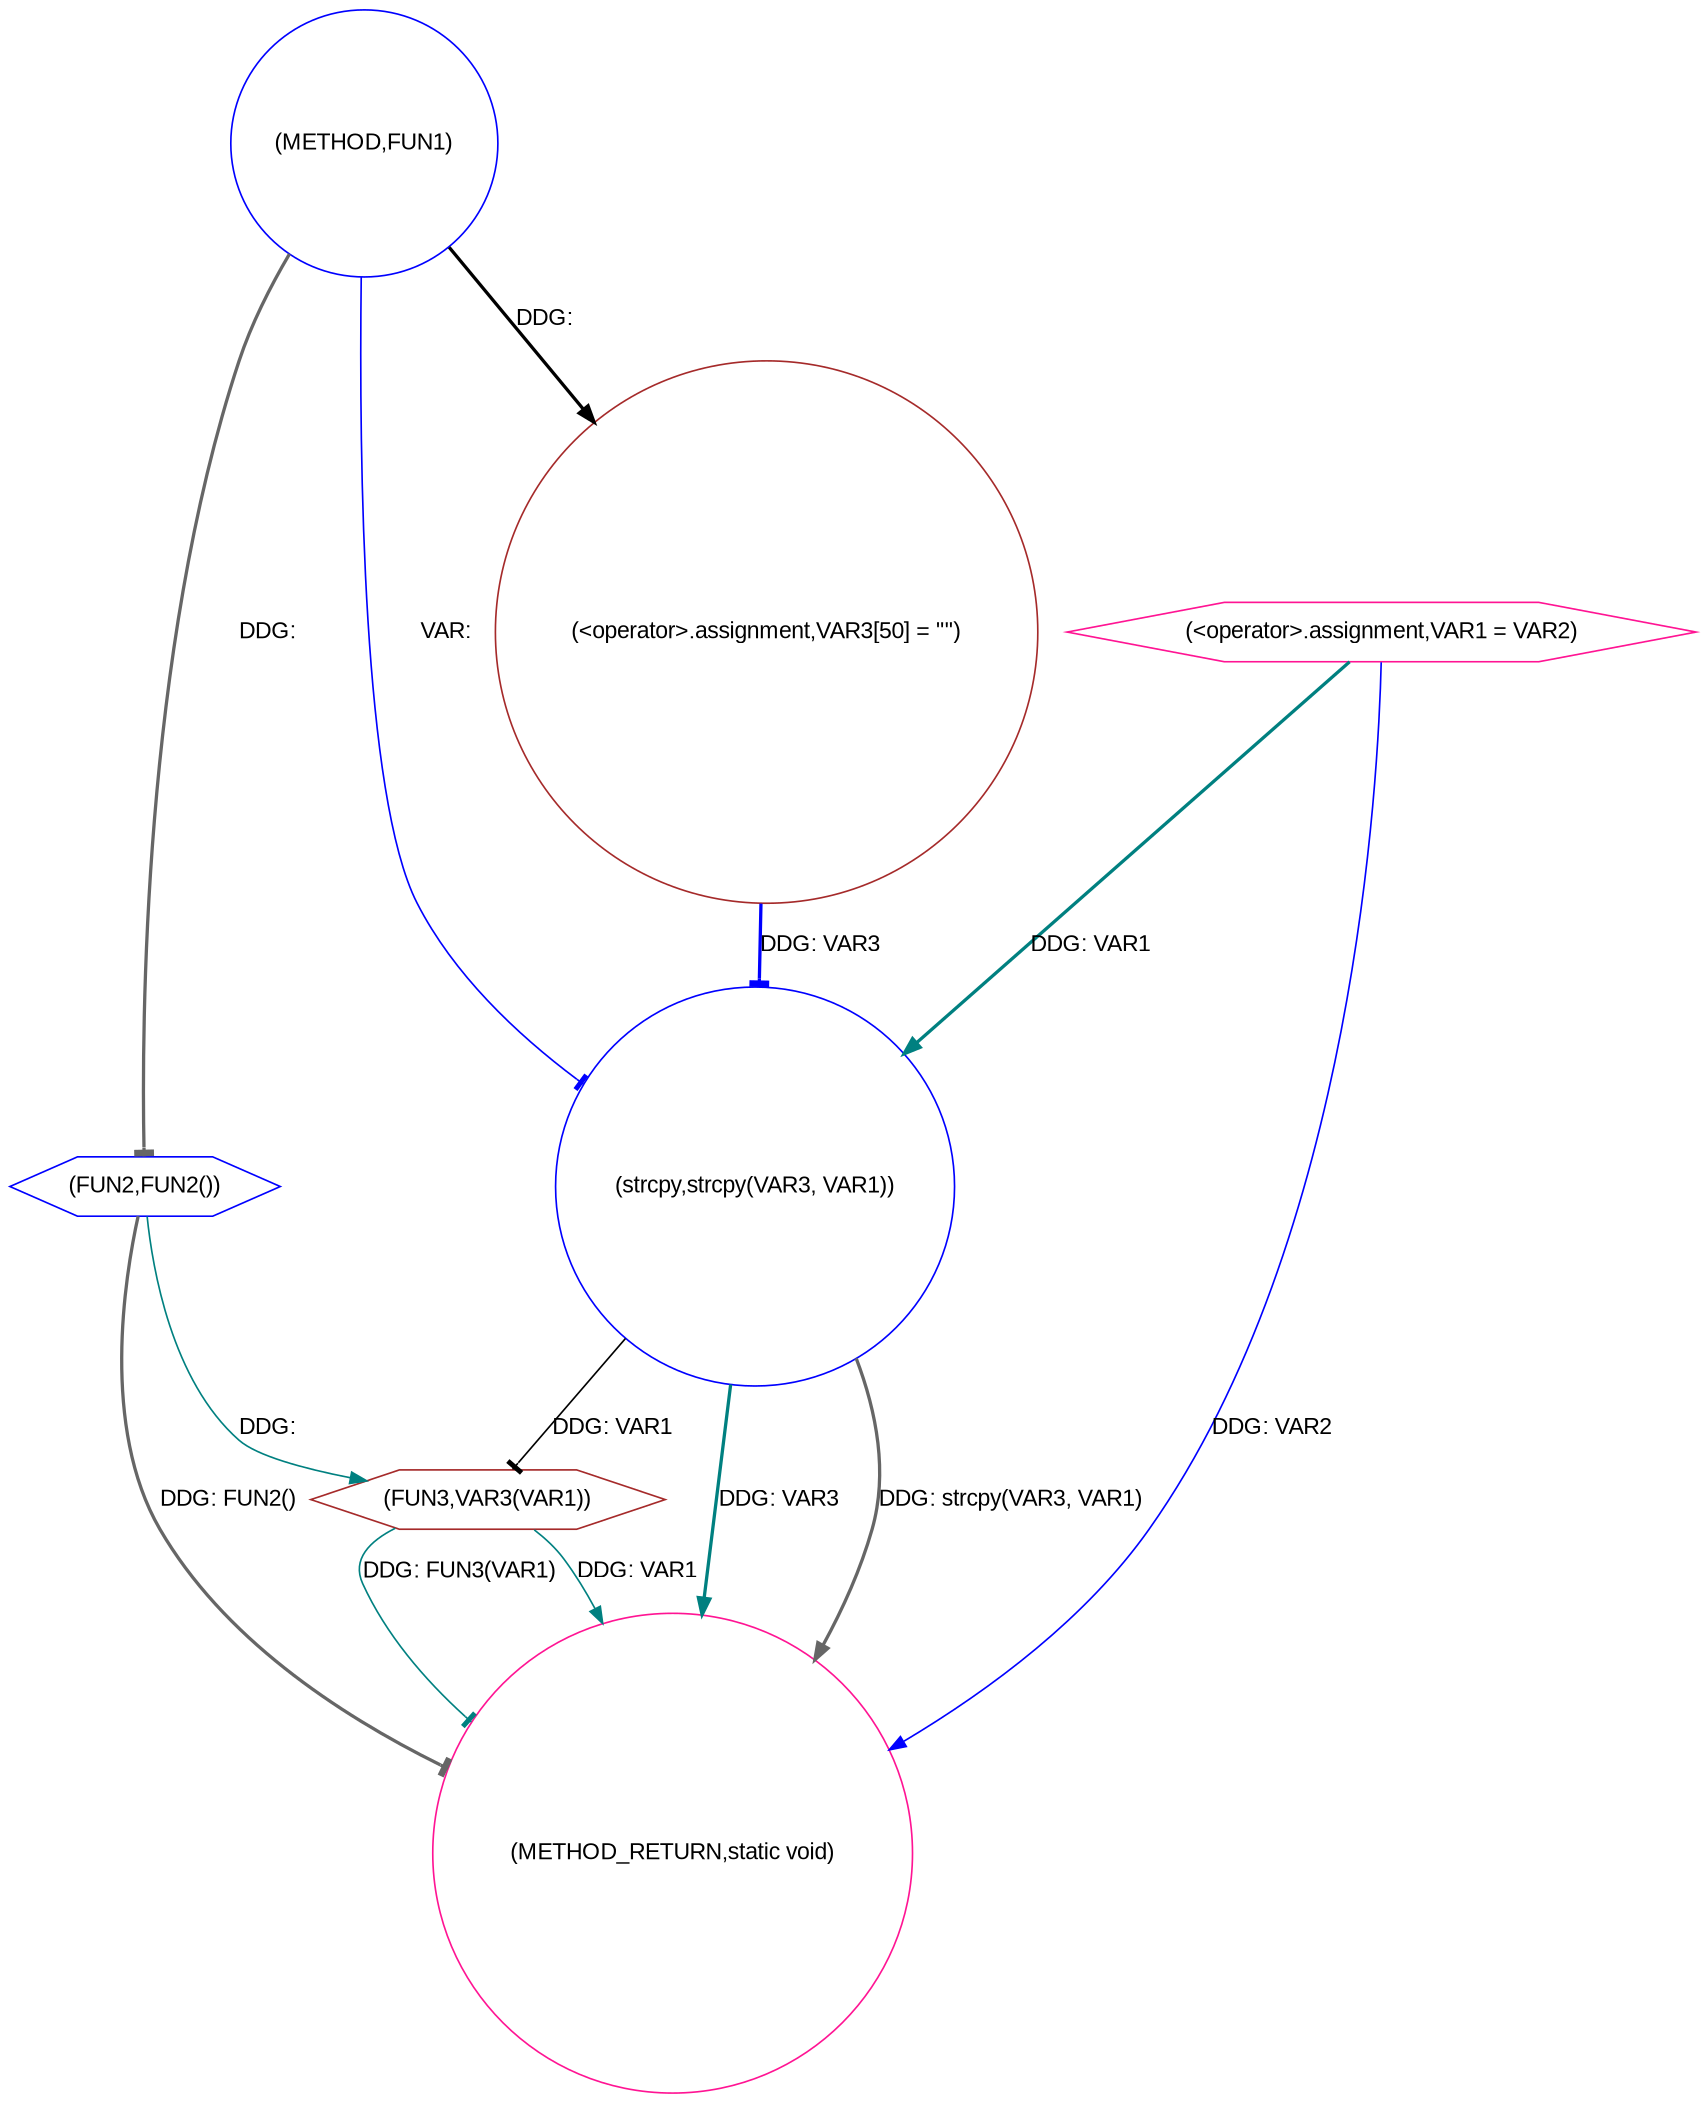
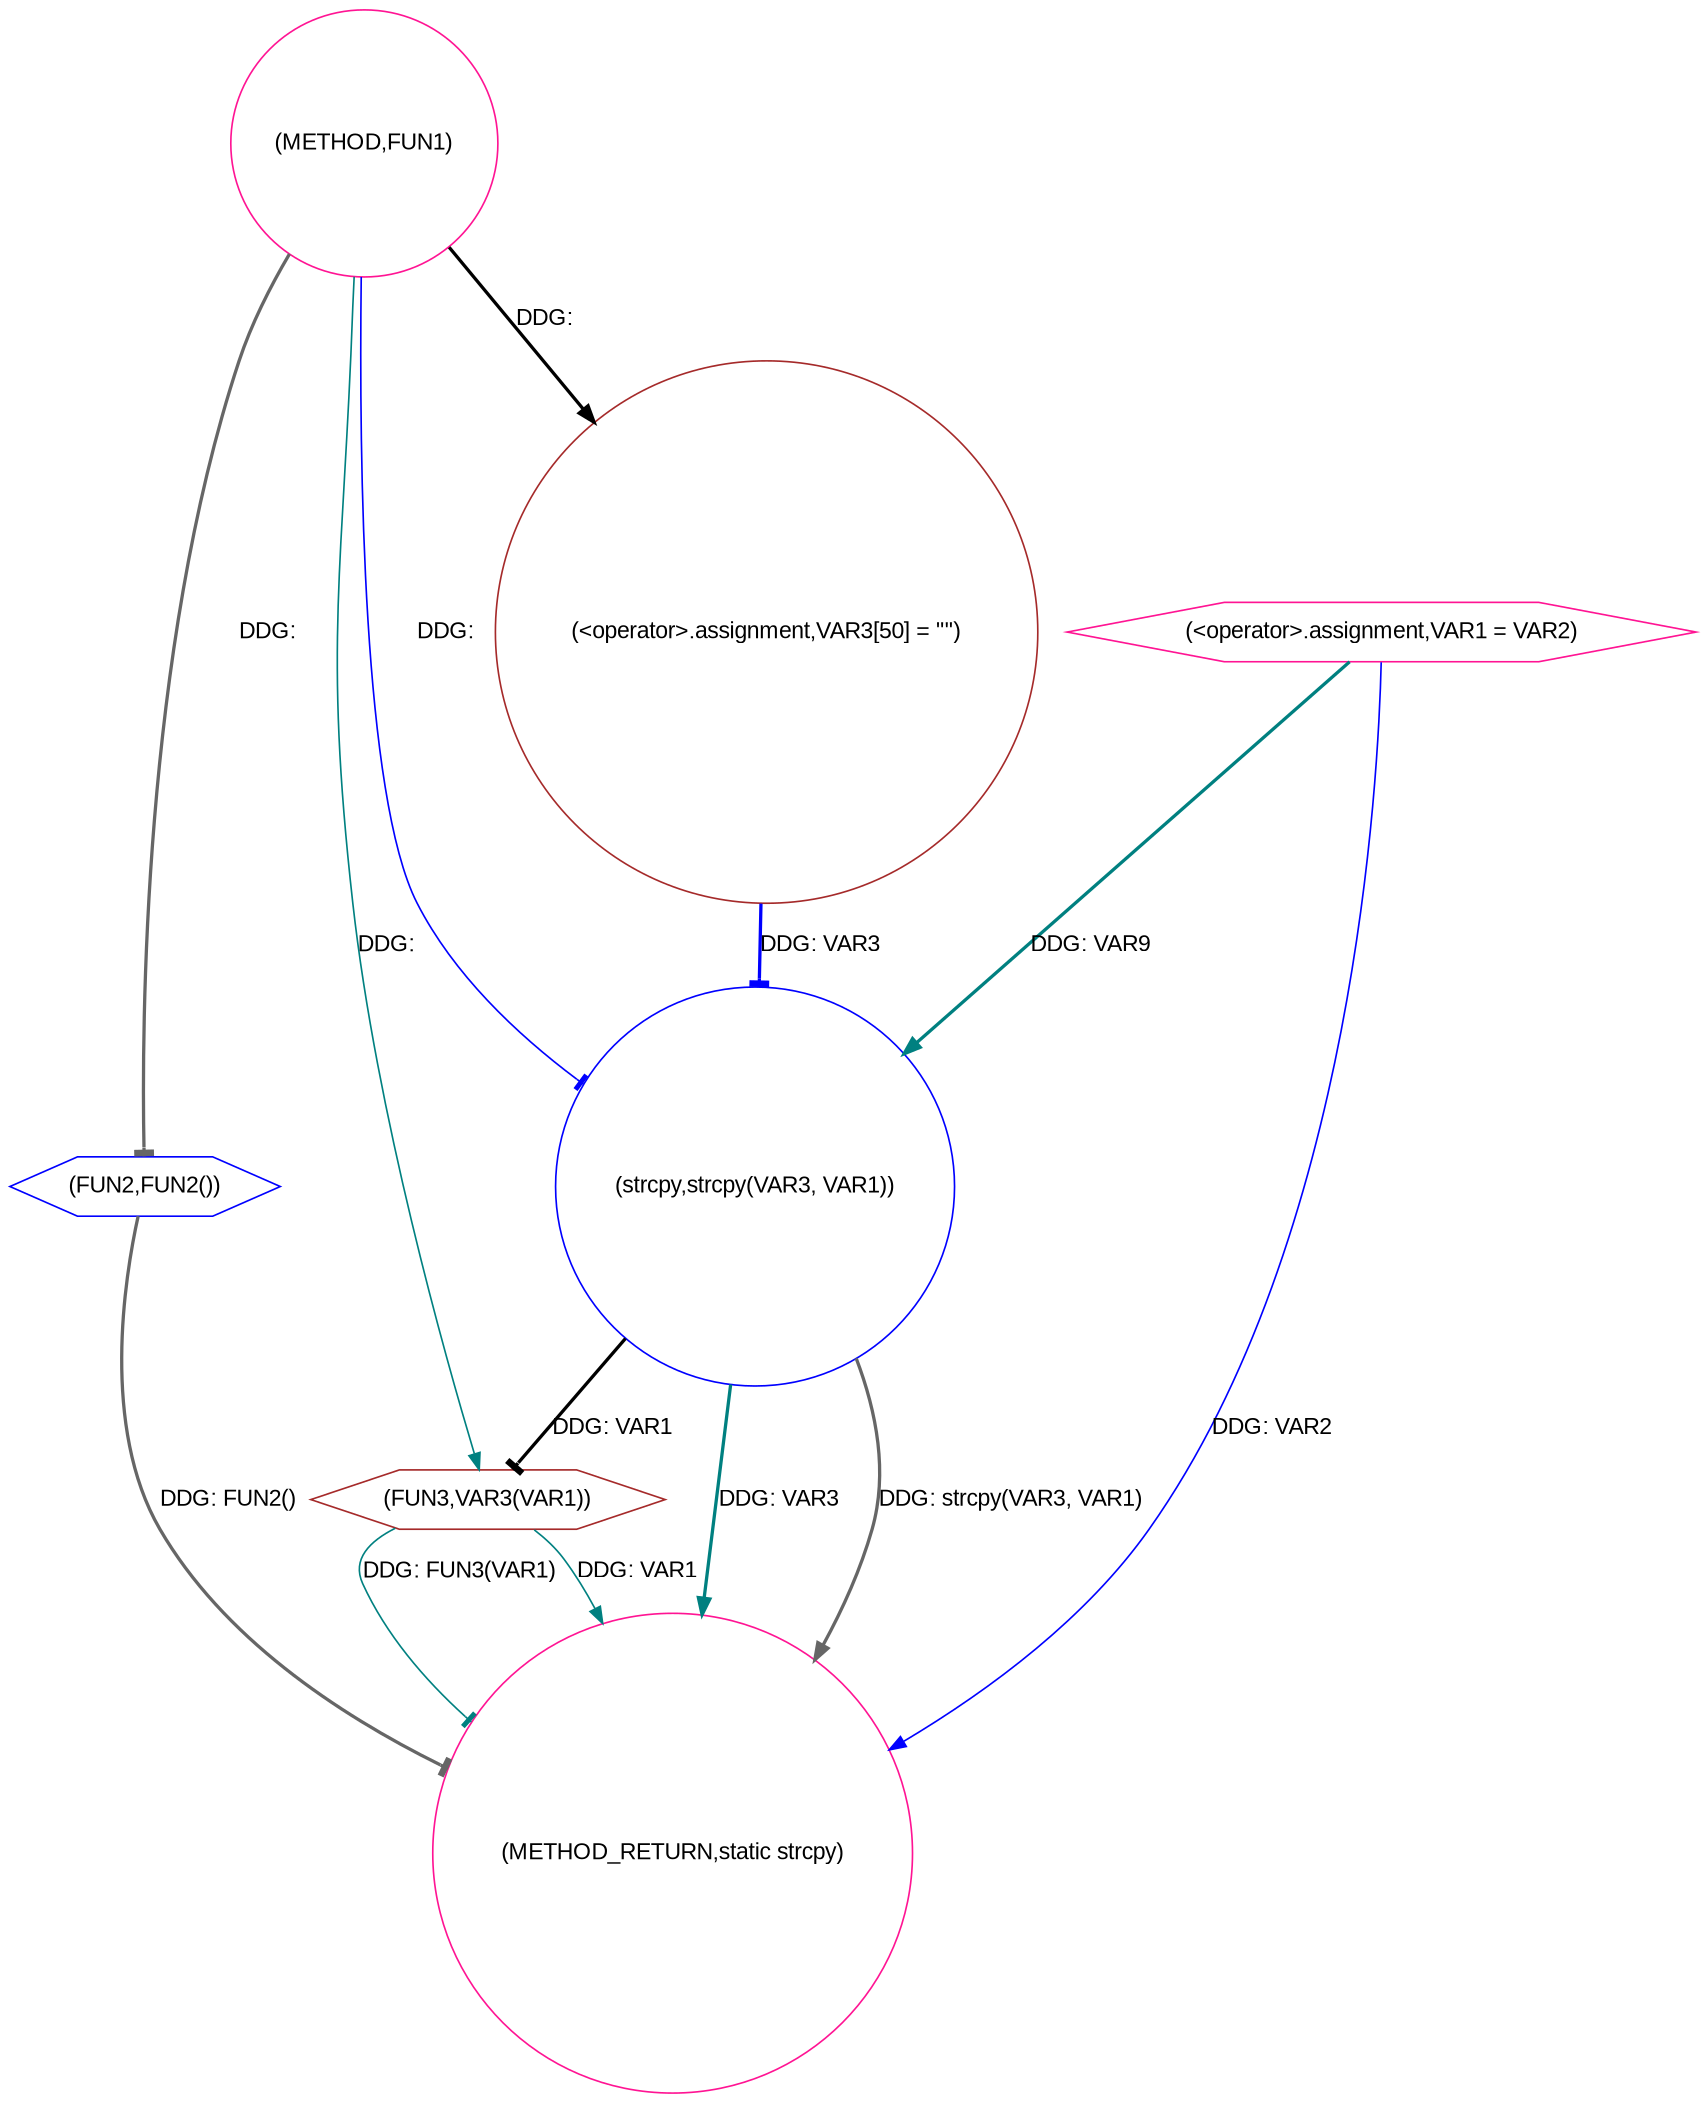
(364, 143) -> (364, 143)
(449, 632) -> (449, 632)
(1091, 945) -> (1091, 945)
(199, 1390) -> (350, 872)
(572, 1401) -> (572, 1401)
(673, 1853) -> (673, 1853)
